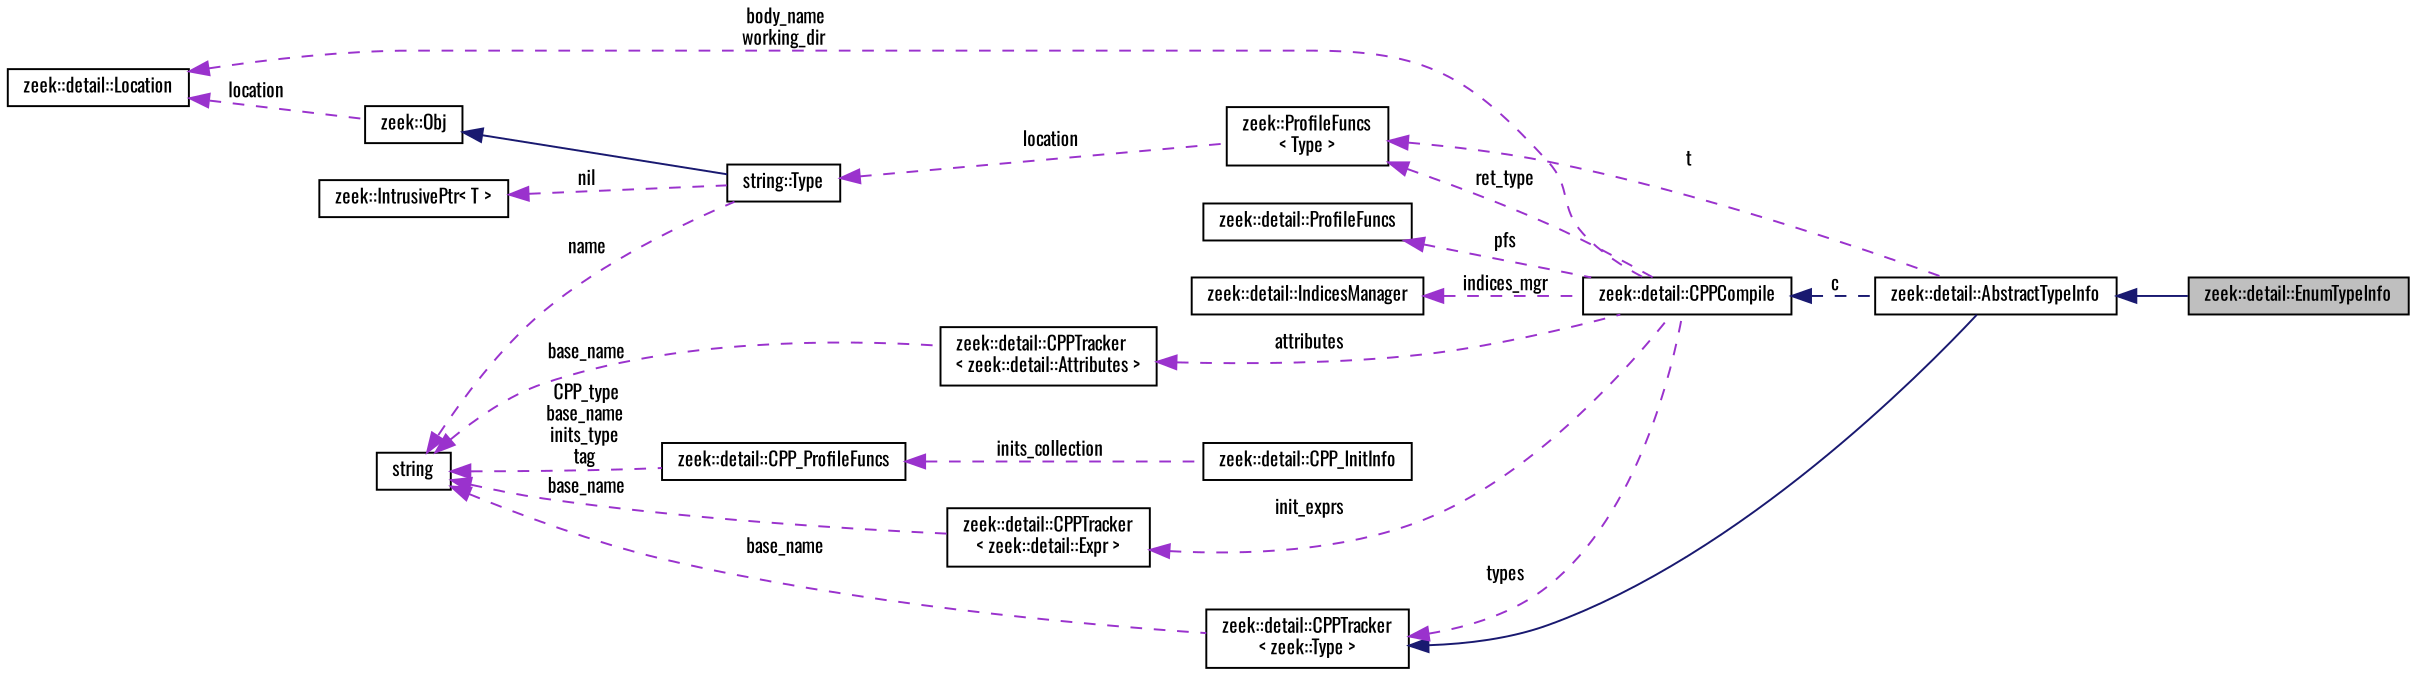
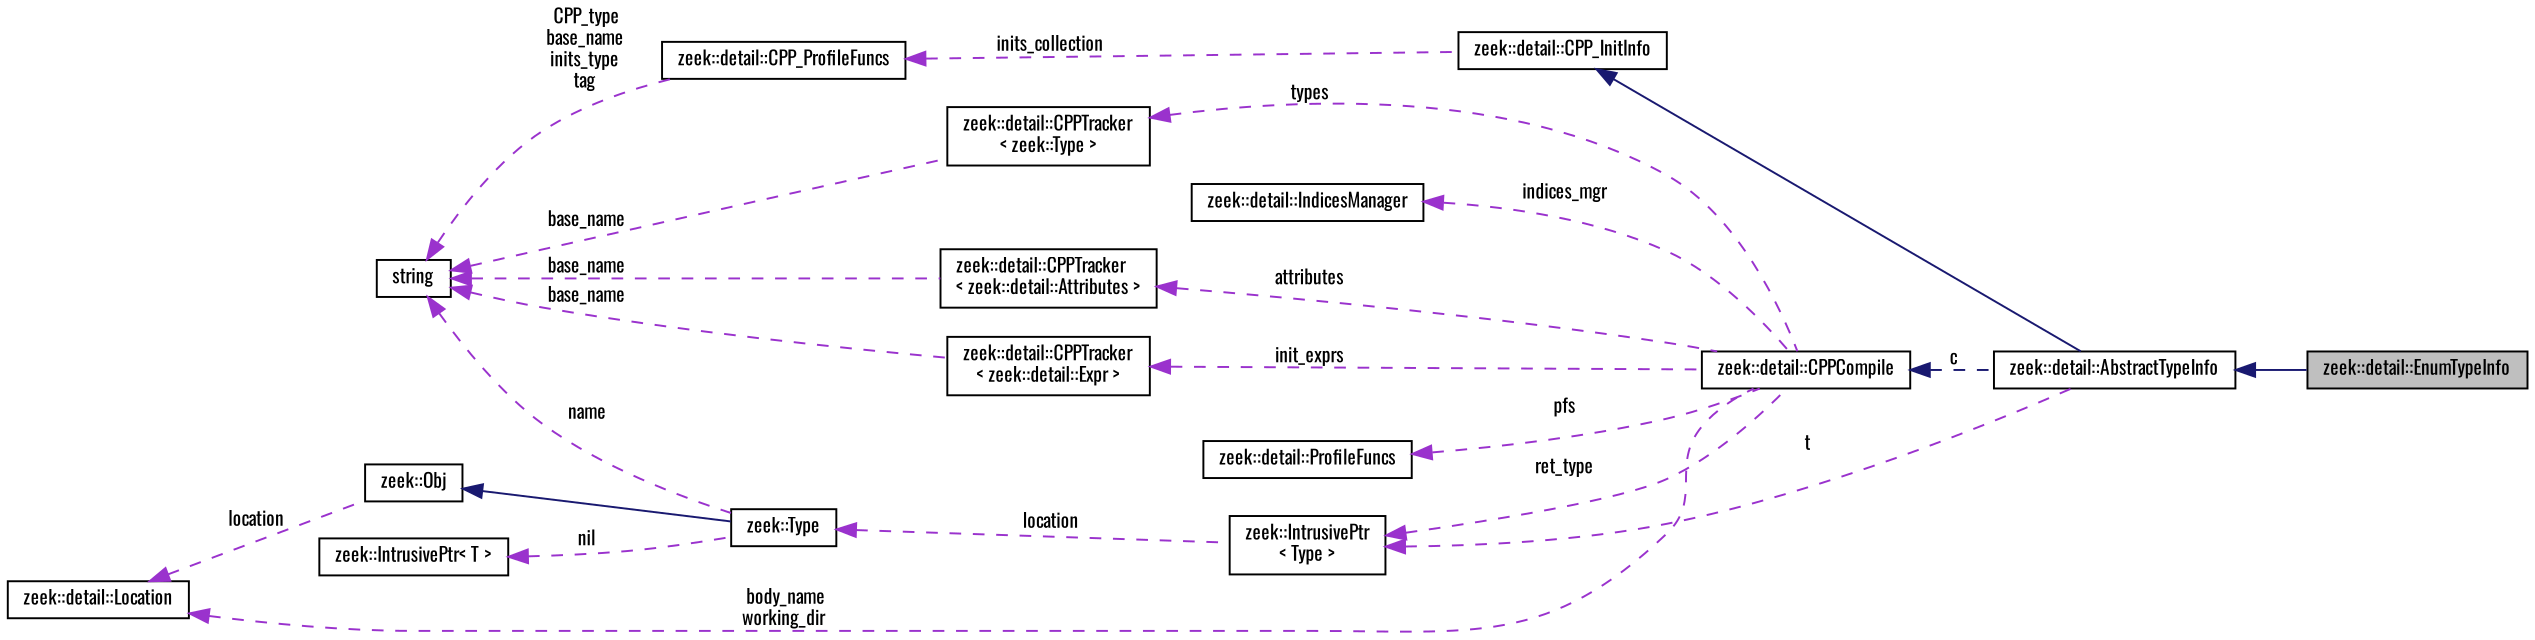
(1308, 136) -> (1308, 545)
(784, 183) -> (784, 528)
(1729, 528) -> (1847, 215)
